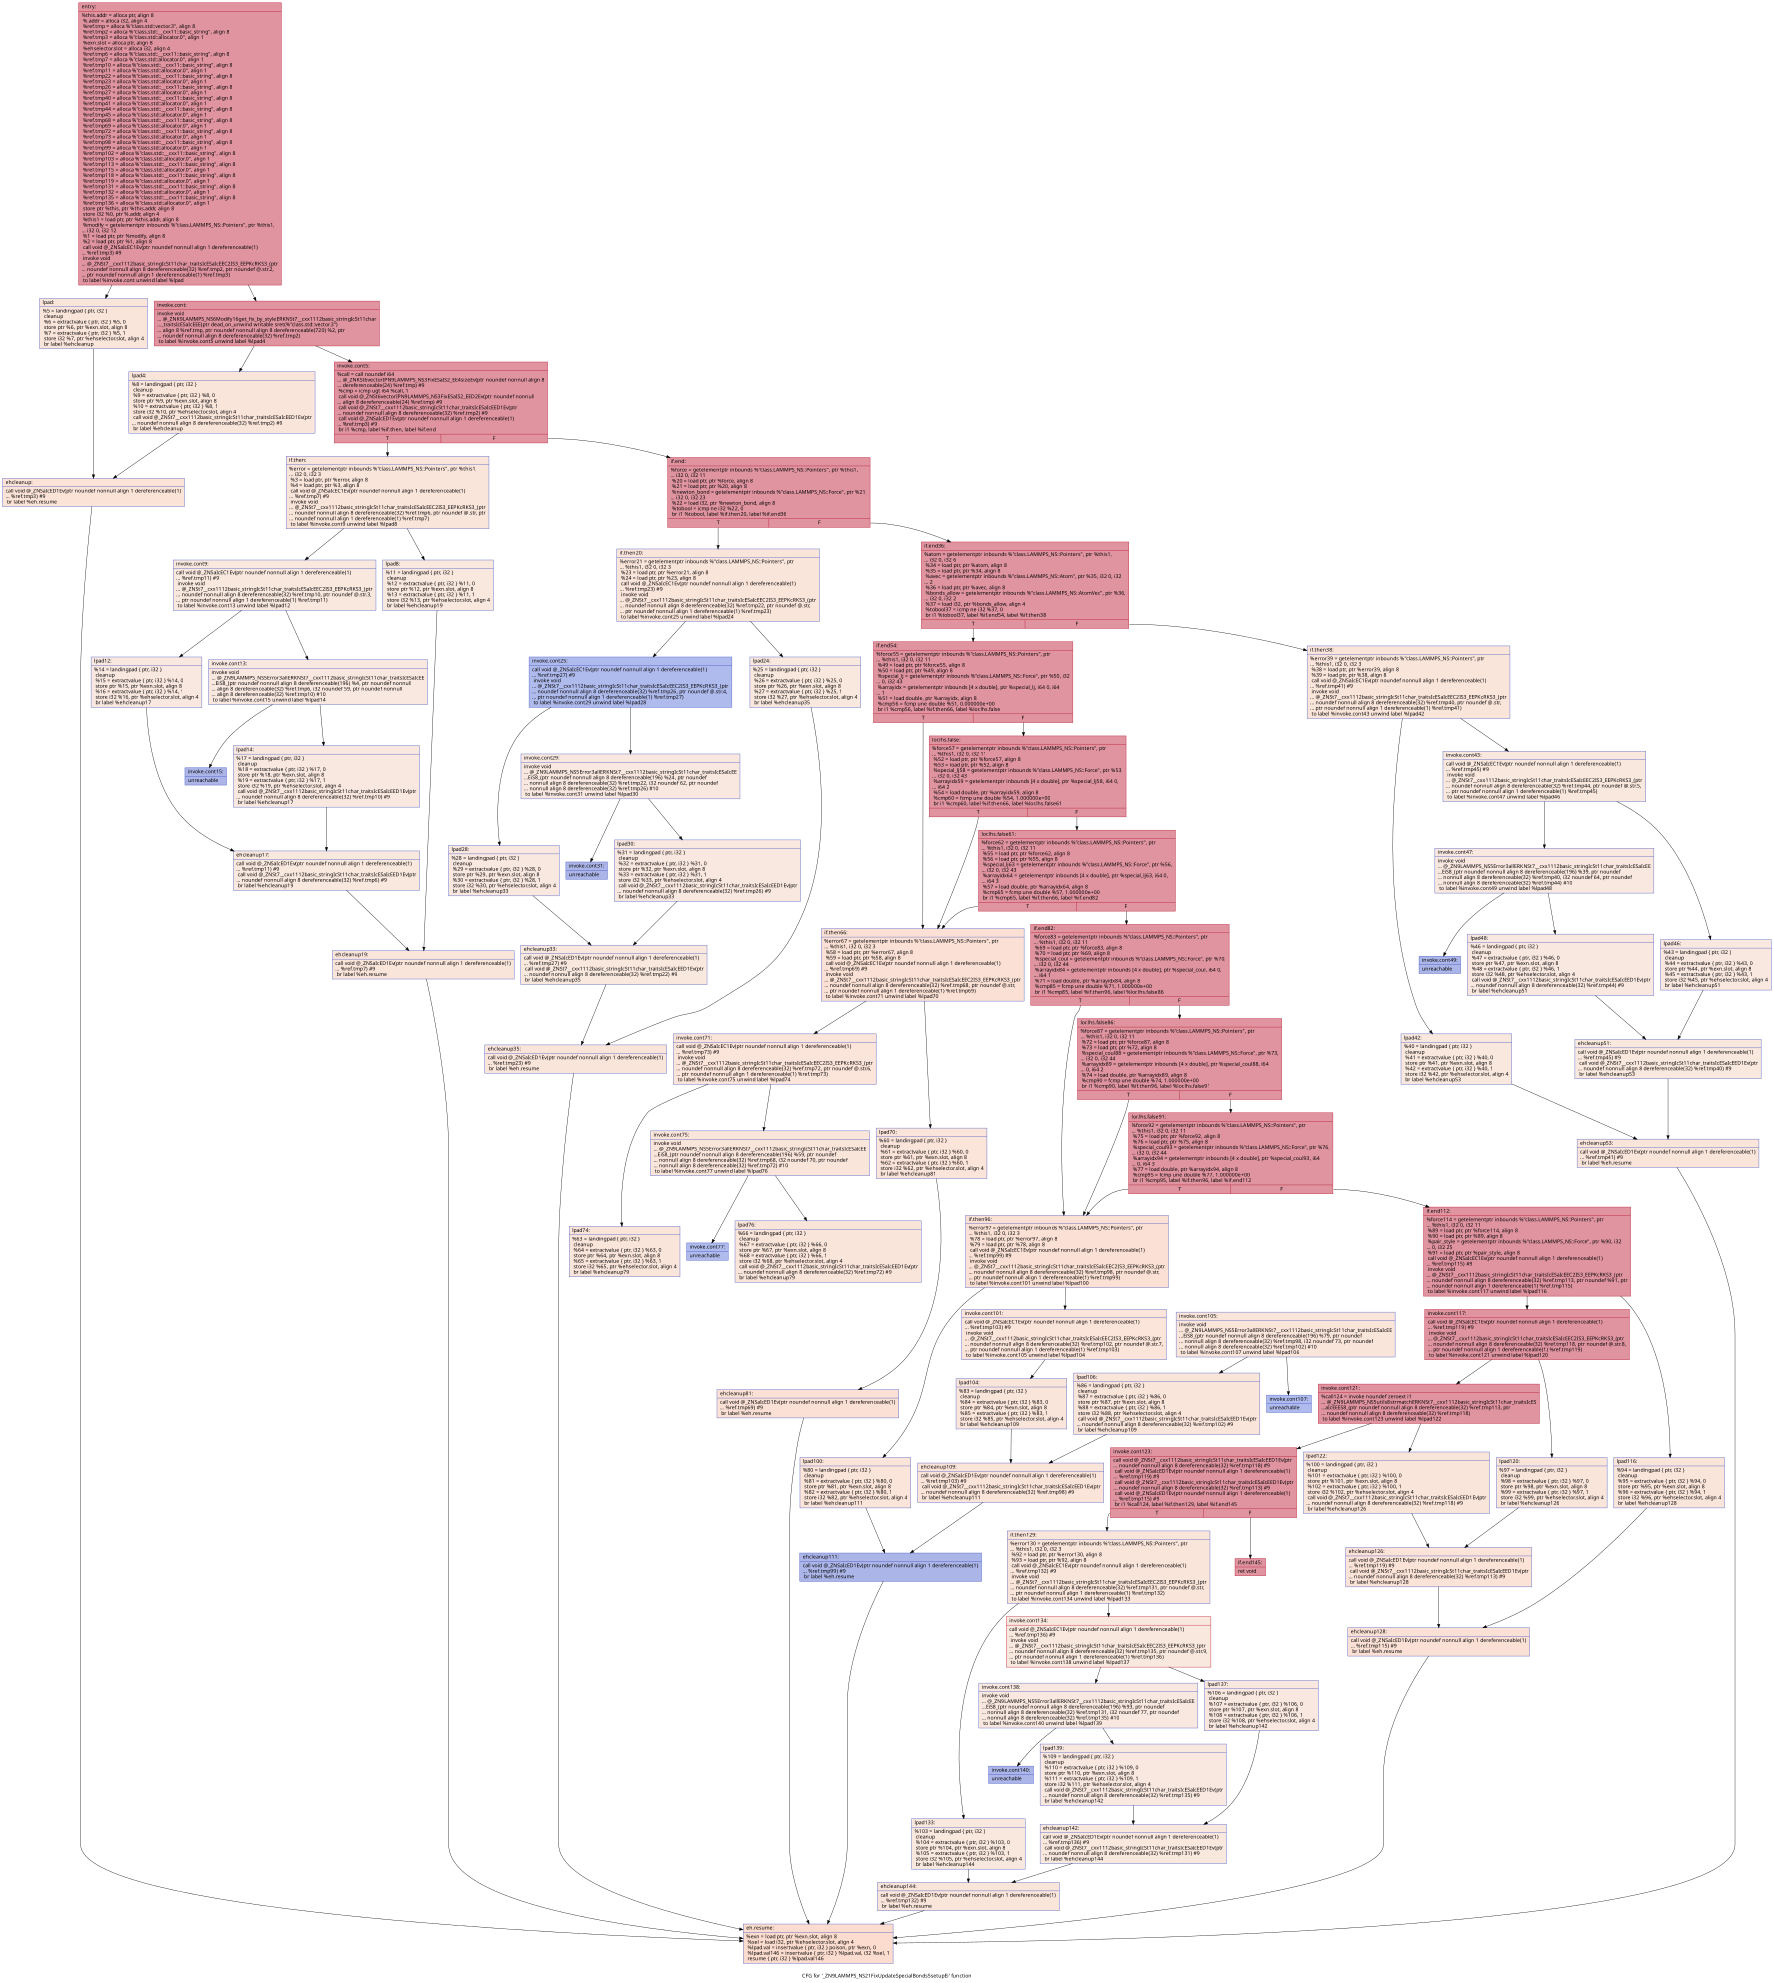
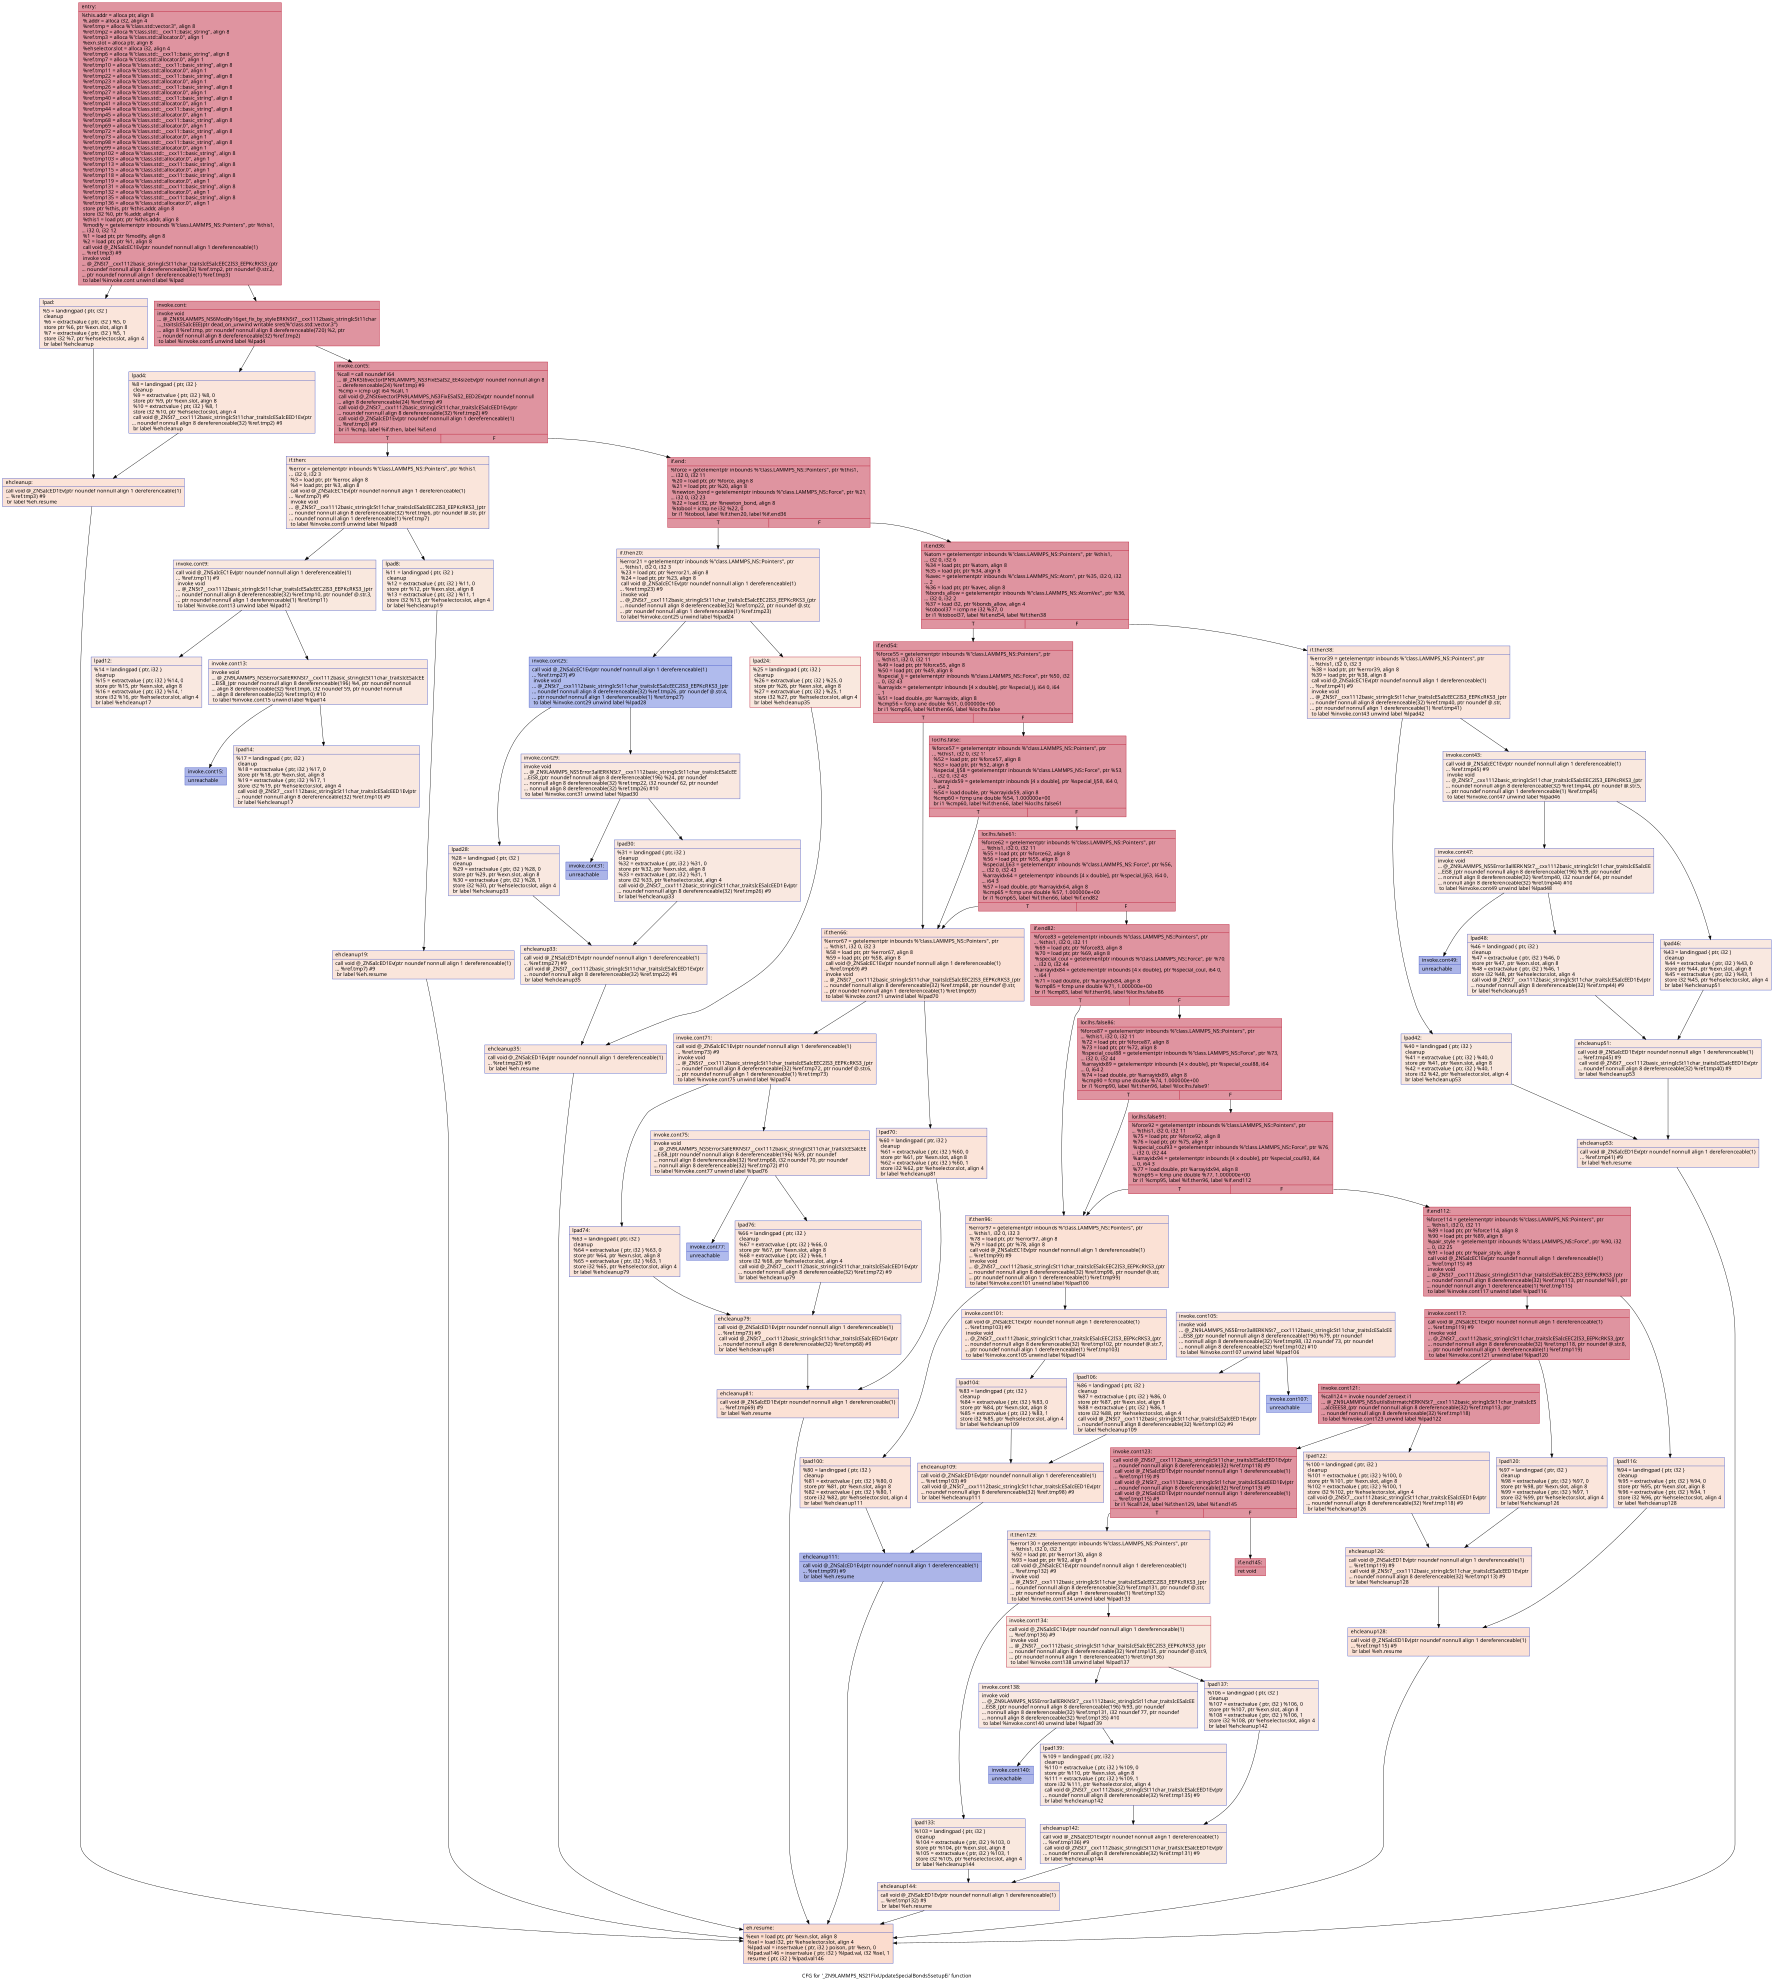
(805, 682) -> (805, 682)
(326, 871) -> none
none -> (808, 1335)
